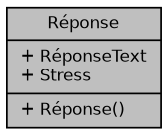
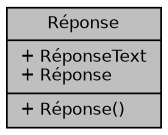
(57, 75) -> (67, 75)
